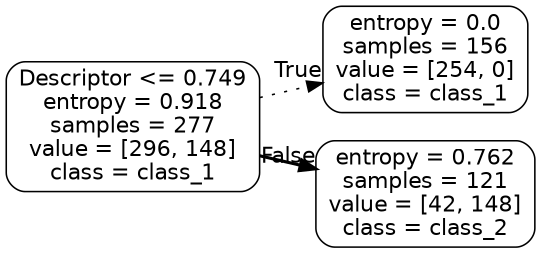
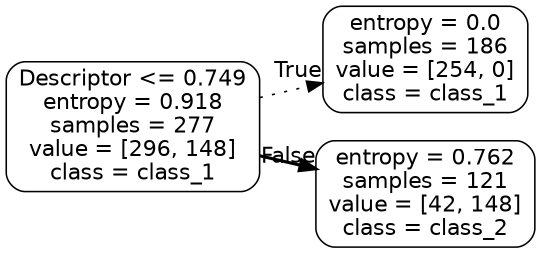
(425, 59) -> (425, 59)
